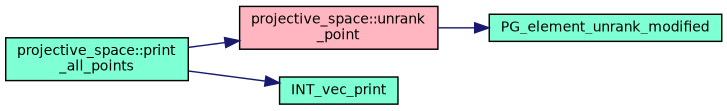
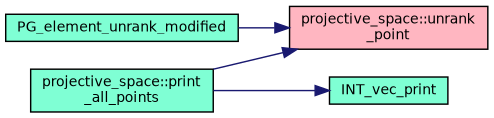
(456, 28) -> (257, 28)
